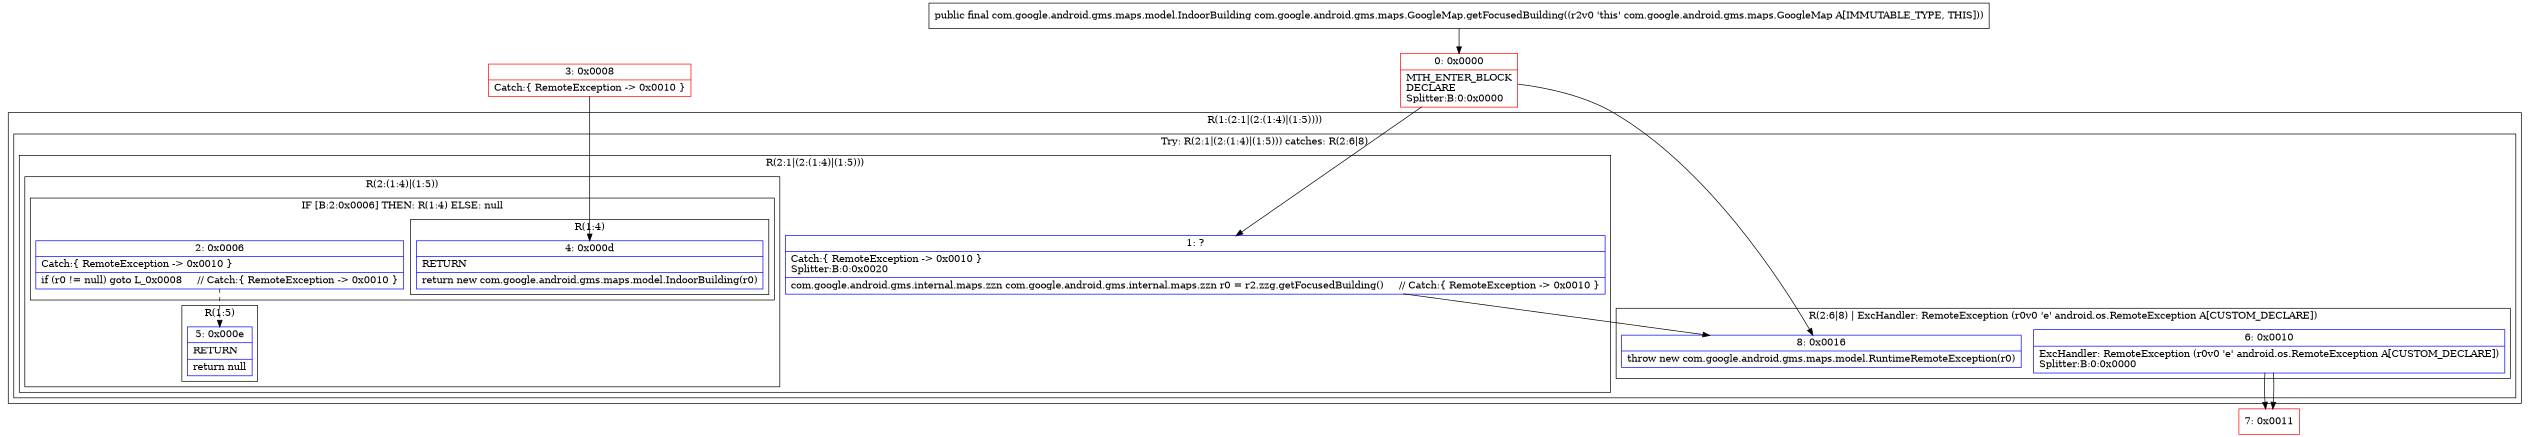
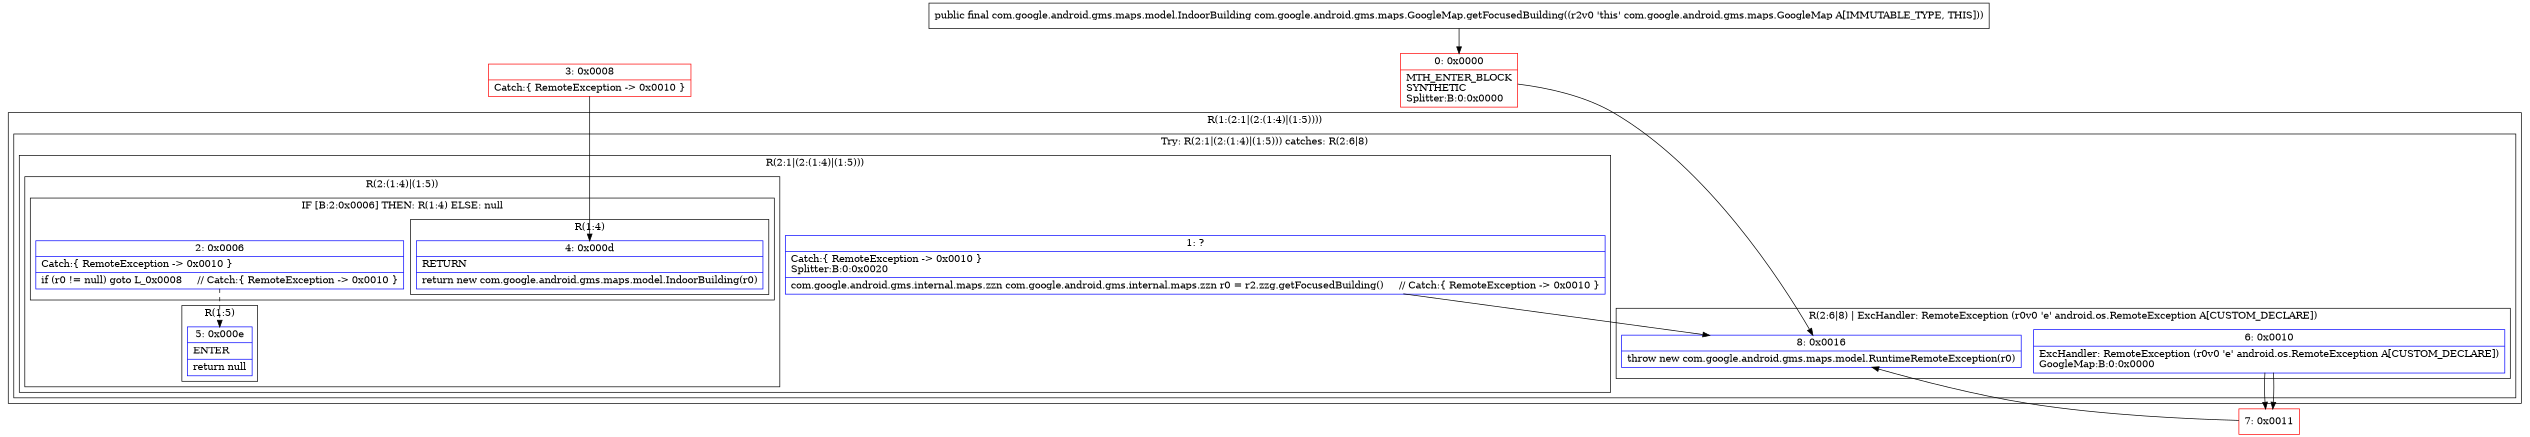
(1431, 88) -> (1436, 88)
(1332, 169) -> none
(215, 351) -> (211, 351)
(2088, 364) -> (2097, 364)
none -> (2057, 408)
